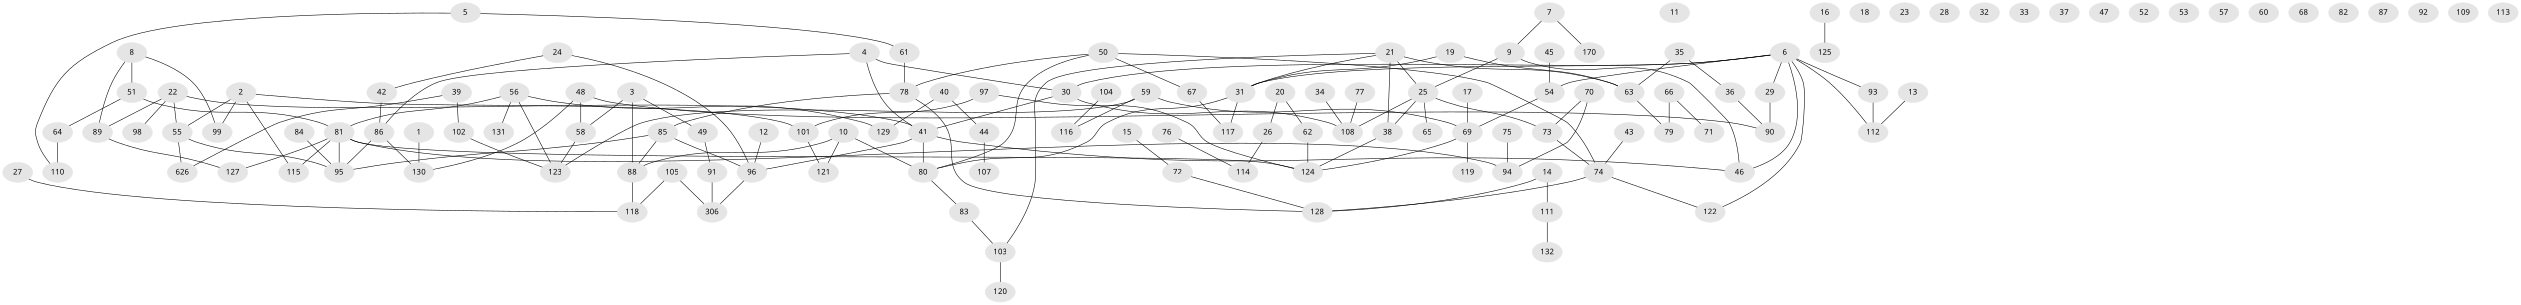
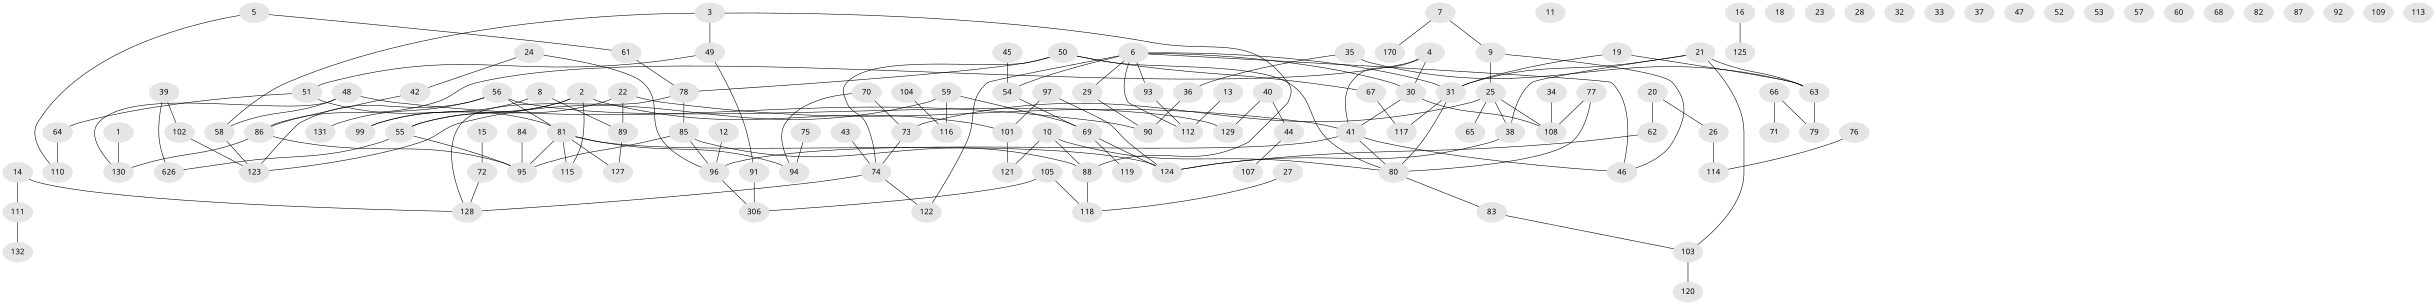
(132, 73) -> (506, 66)
(1408, 74) -> none
(1467, 93) -> none
(137, 132) -> none
none -> (1519, 160)
